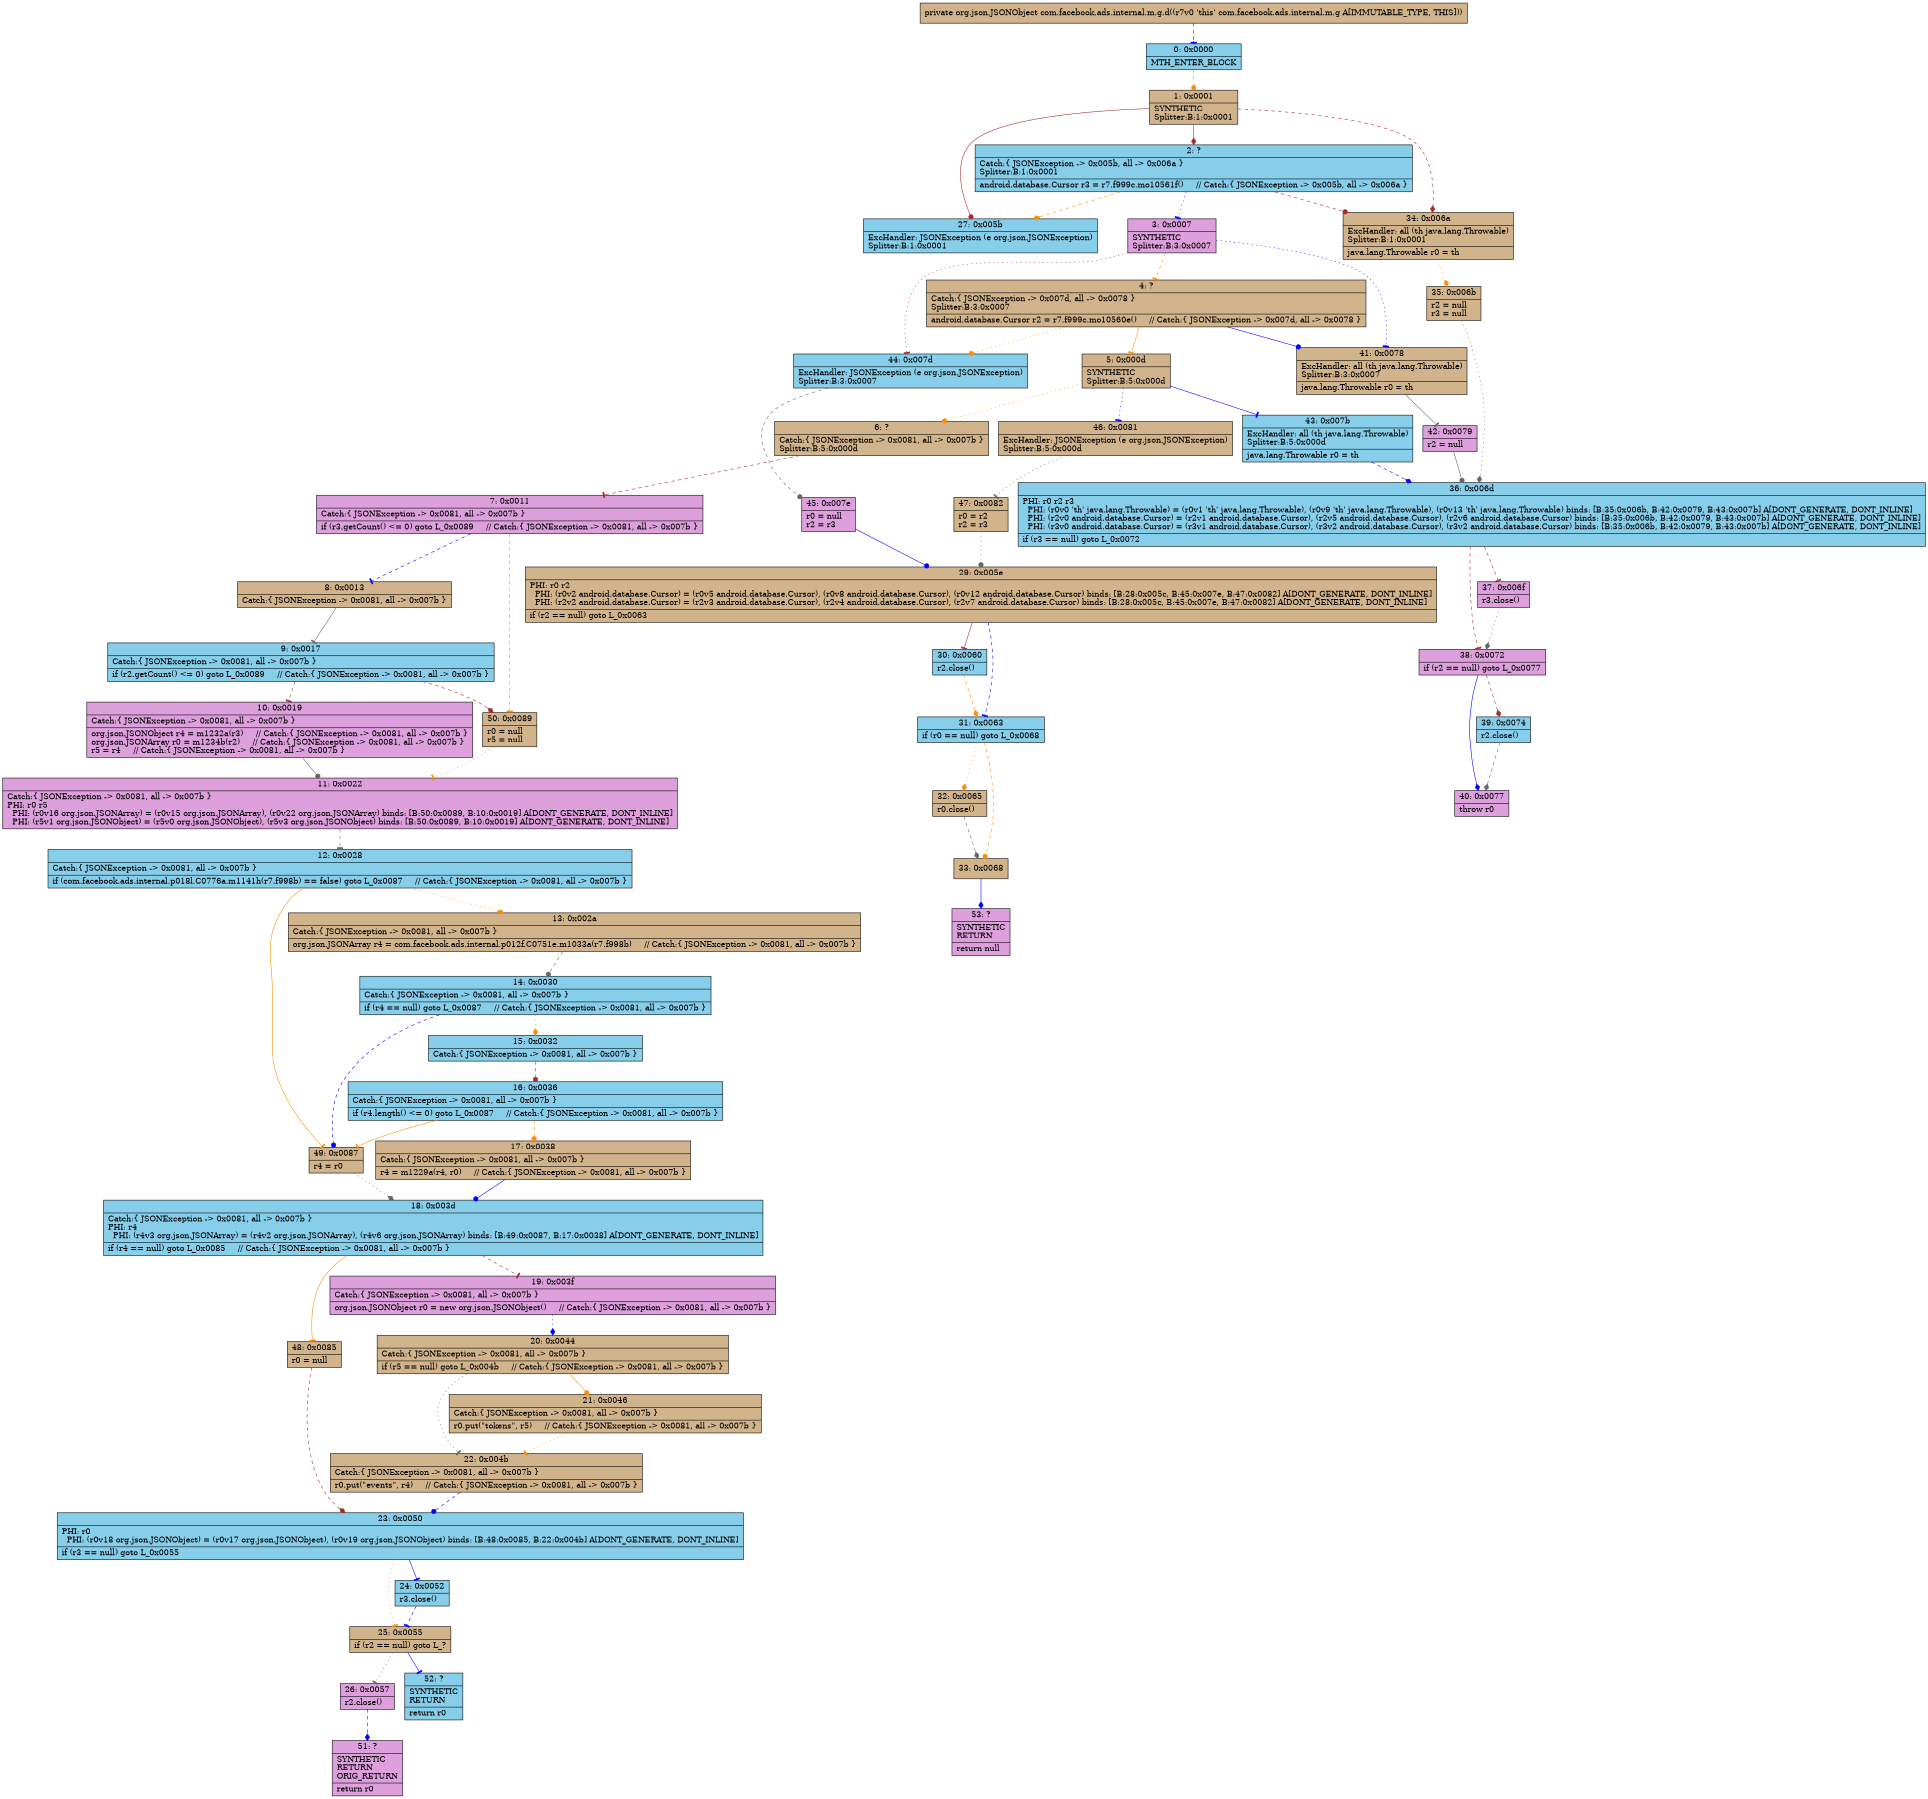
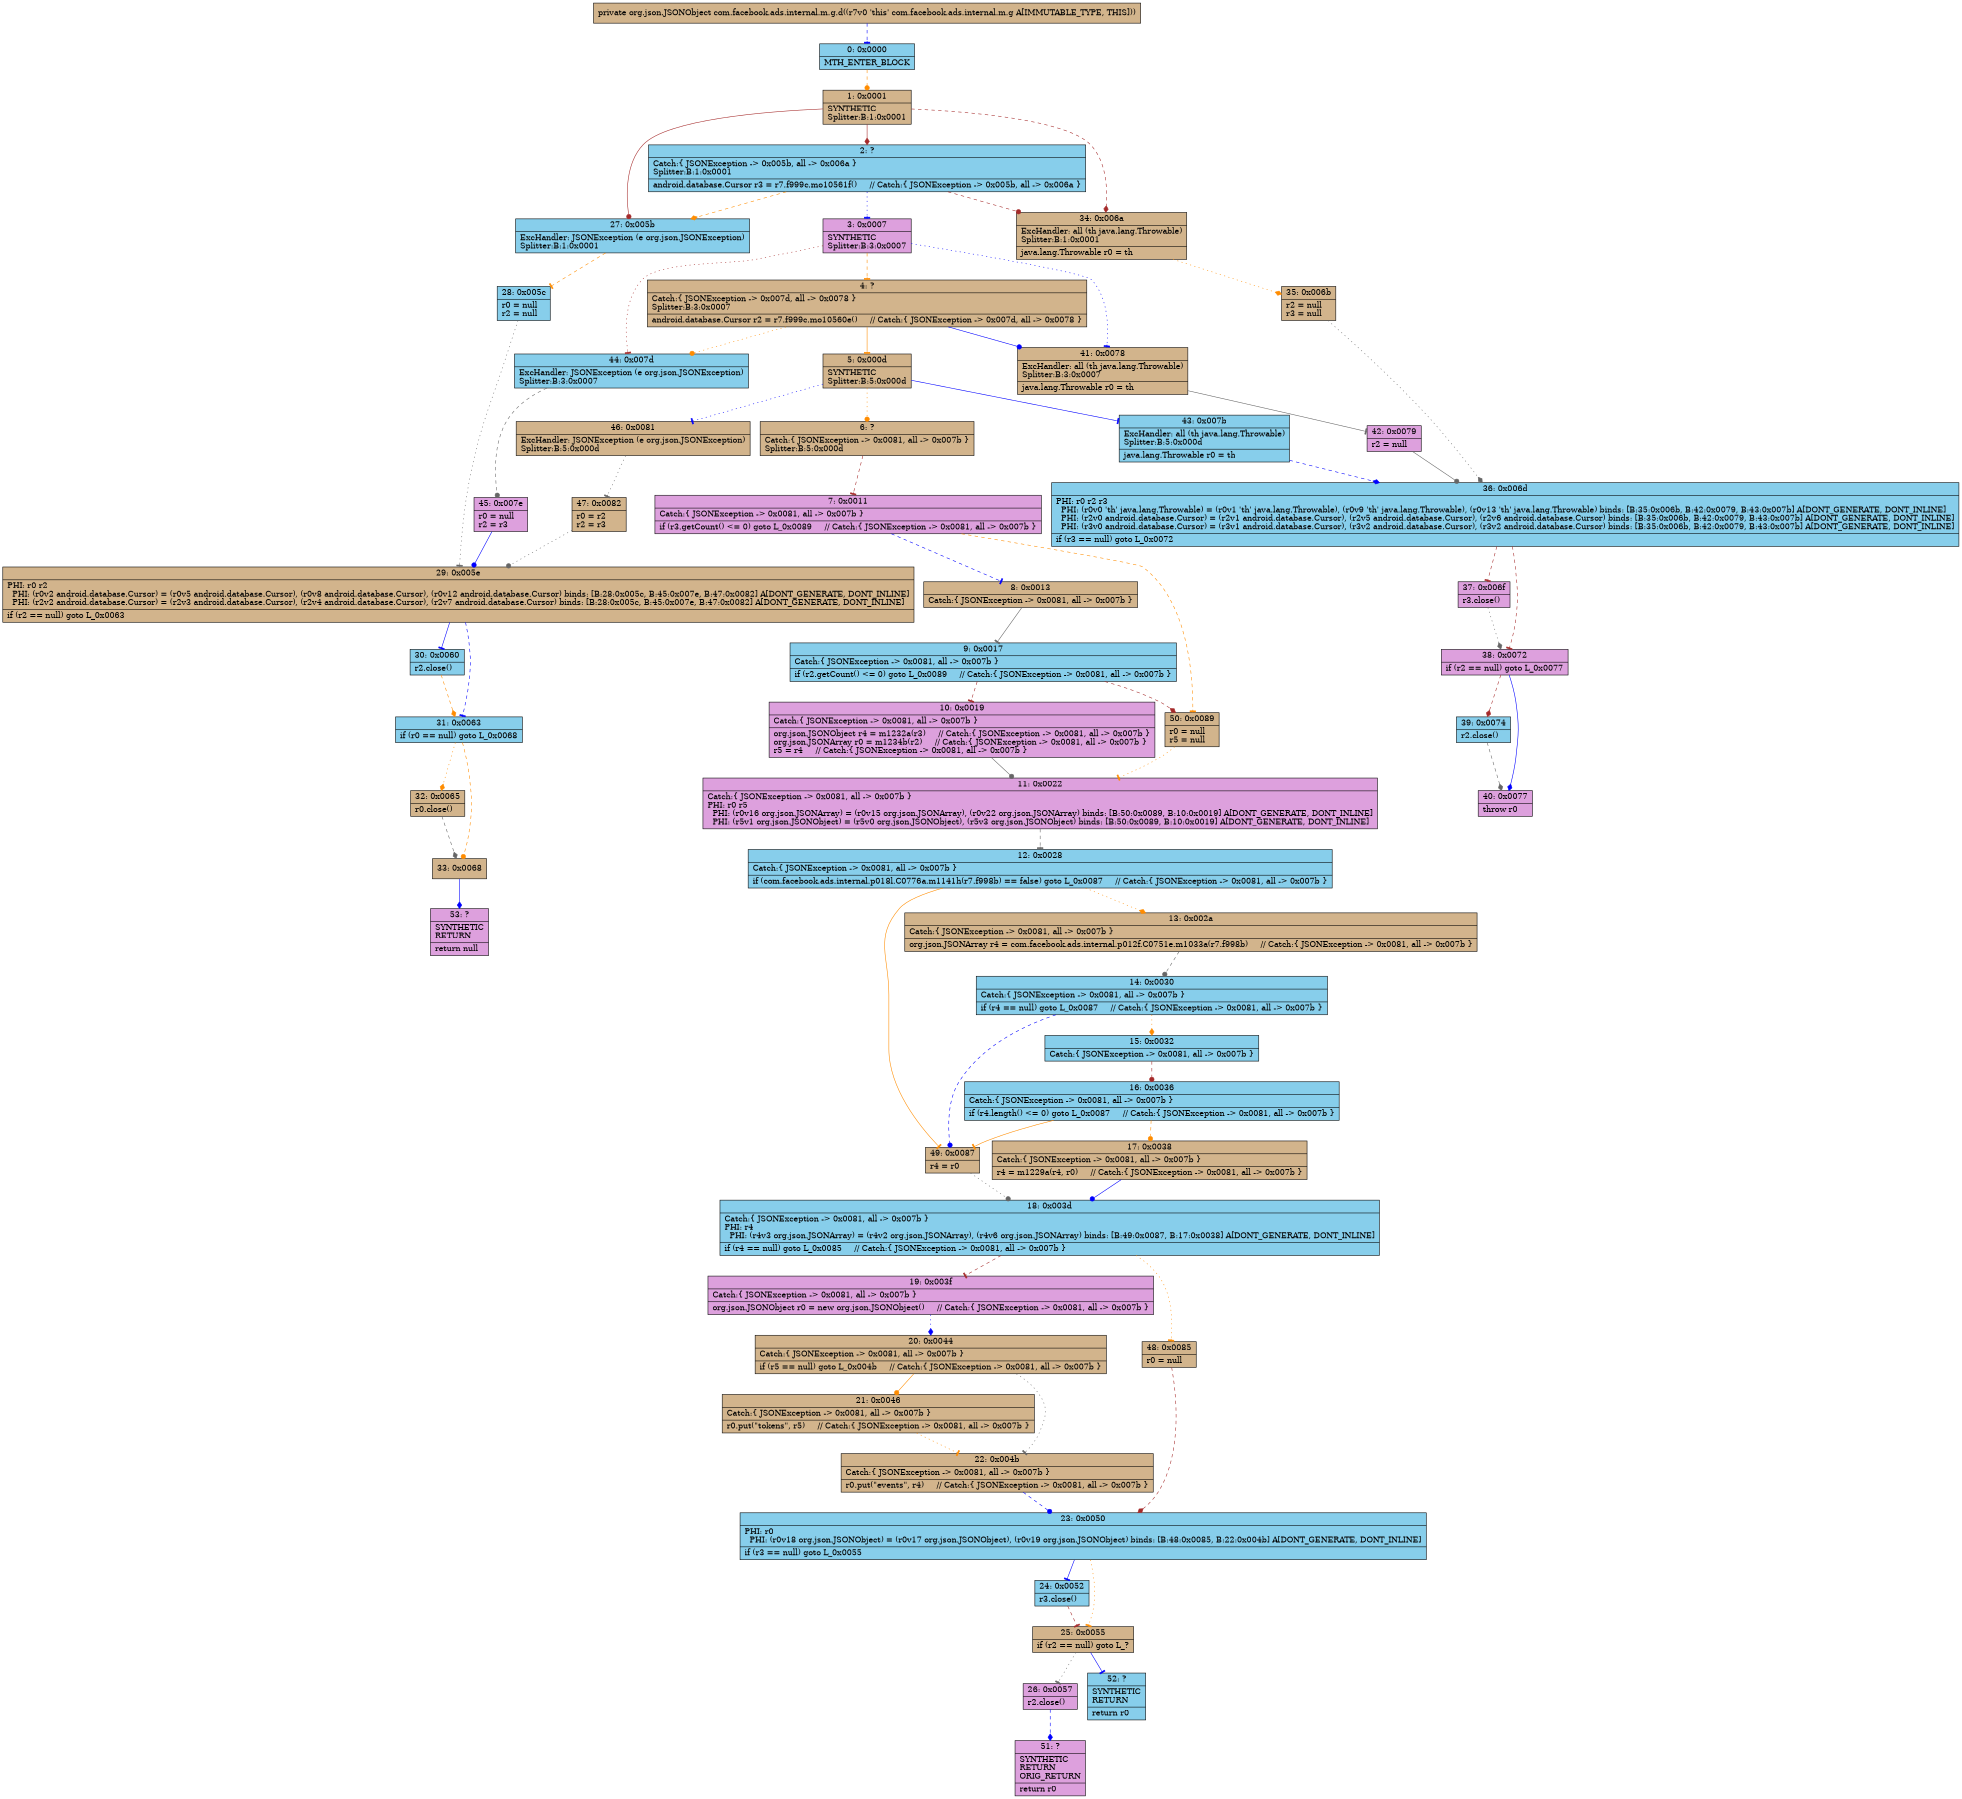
none -> (524, 303)
(968, 634) -> (446, 634)
(371, 1185) -> (988, 1185)
(317, 1291) -> (1167, 1291)
(412, 1615) -> (1072, 1615)
